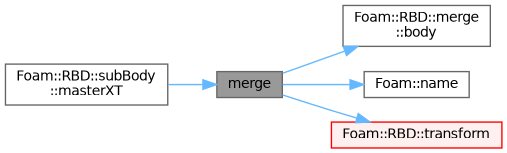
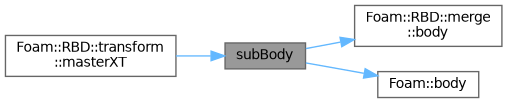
(87, 85) -> (91, 56)
(250, 85) -> (265, 56)
(417, 85) -> (428, 85)
(417, 135) -> none
